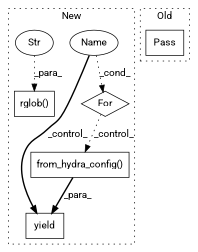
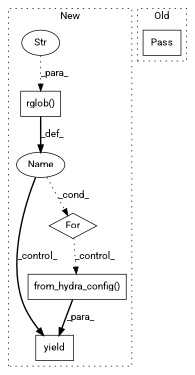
none -> (41, 131)
